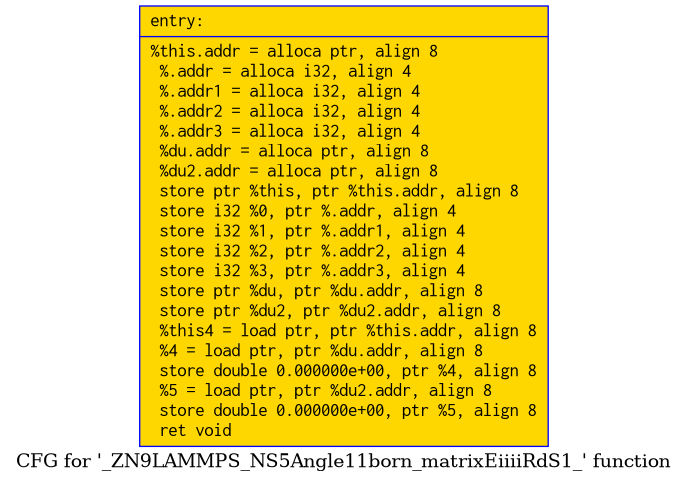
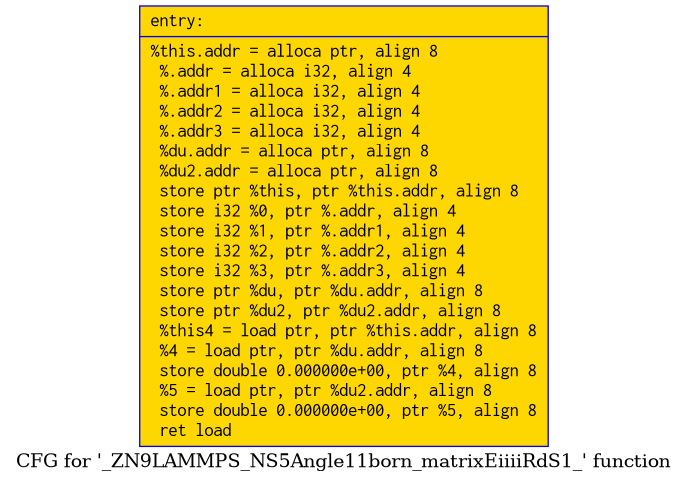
(191, 430) -> (191, 430)
